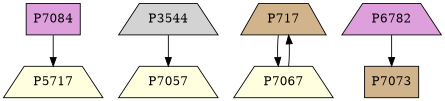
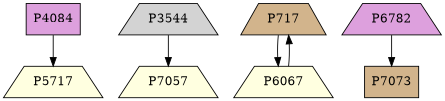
(53, 19) -> (53, 19)
(283, 82) -> (283, 82)
